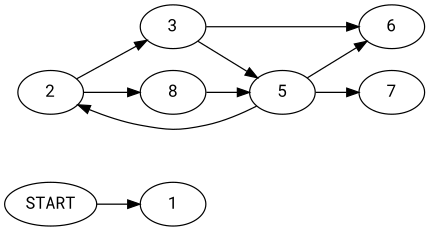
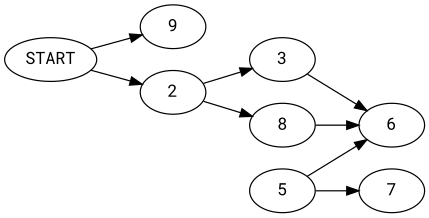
(222, 56) -> none
(222, 92) -> (331, 125)
(173, 129) -> (111, 76)
(173, 204) -> (173, 27)
